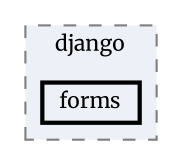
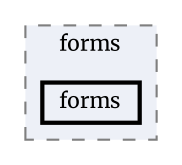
(91, 46) -> (91, 46)
